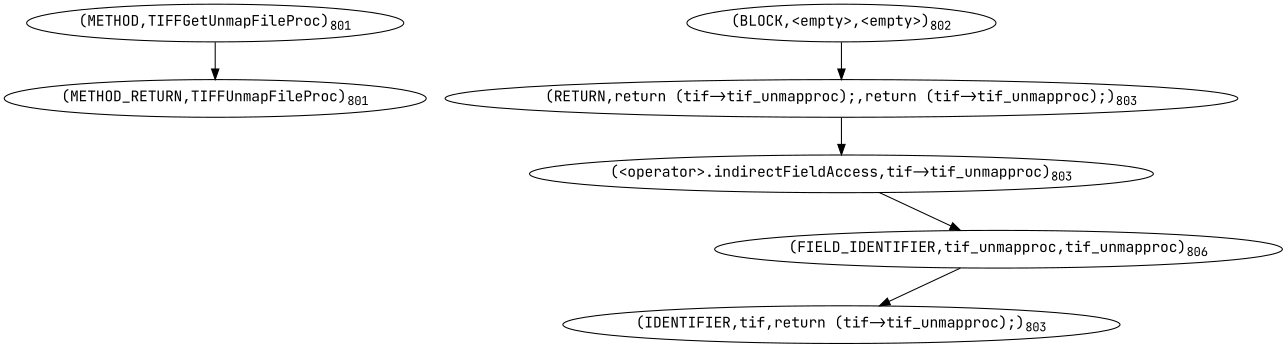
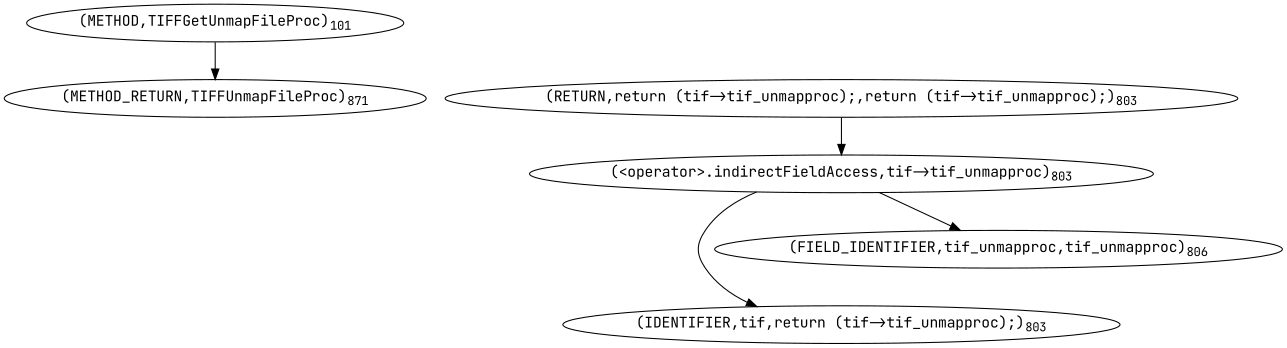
(341, 21) -> (341, 21)
(841, 23) -> none
(358, 97) -> (358, 97)
(925, 285) -> (699, 244)
